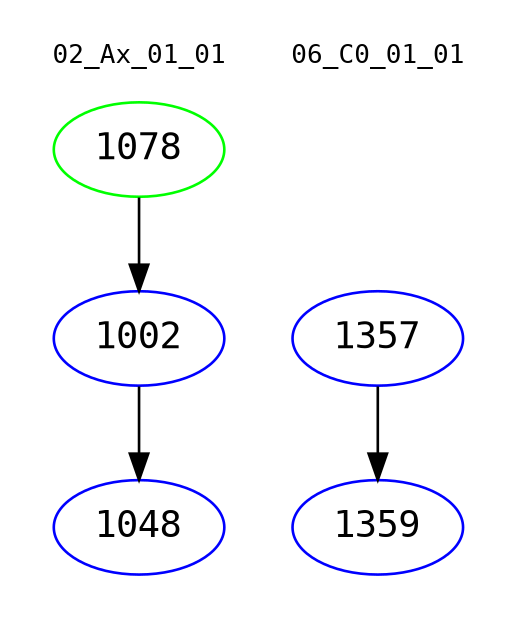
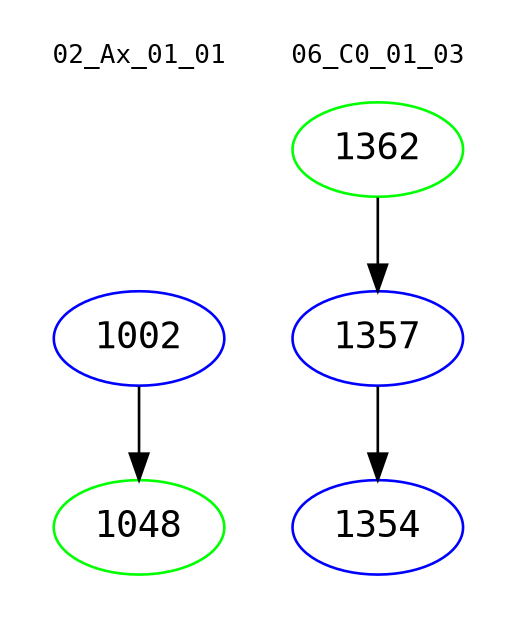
(379, 56) -> (379, 56)
(139, 150) -> none
none -> (378, 150)
(139, 527) -> (139, 527)
(378, 527) -> (378, 527)
